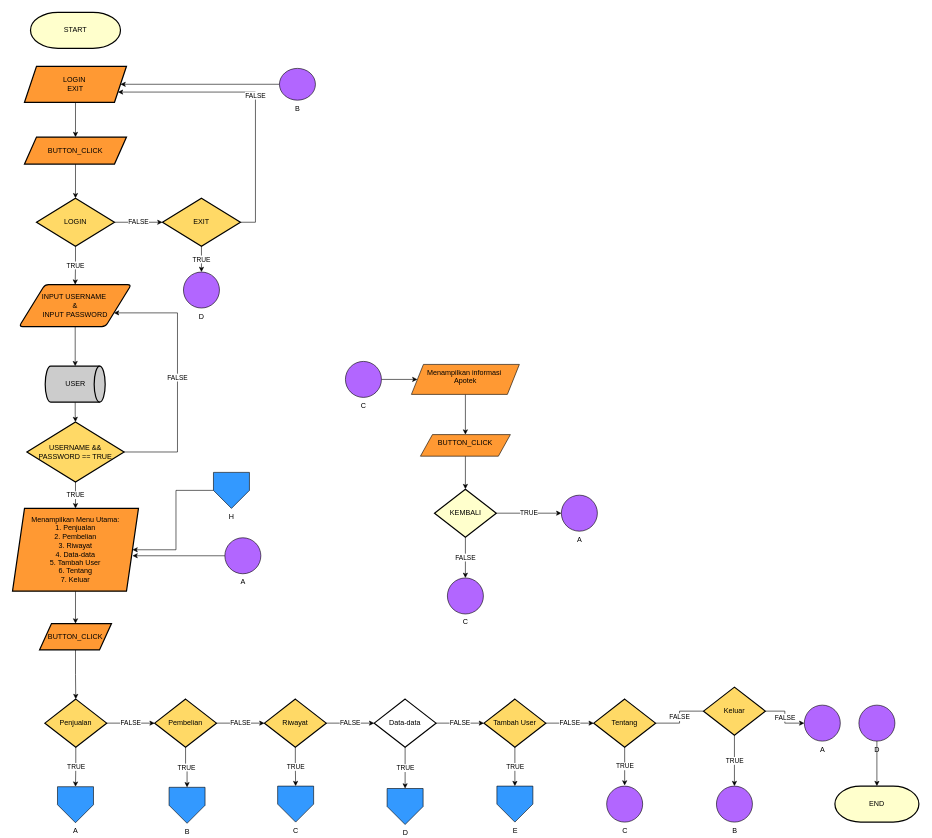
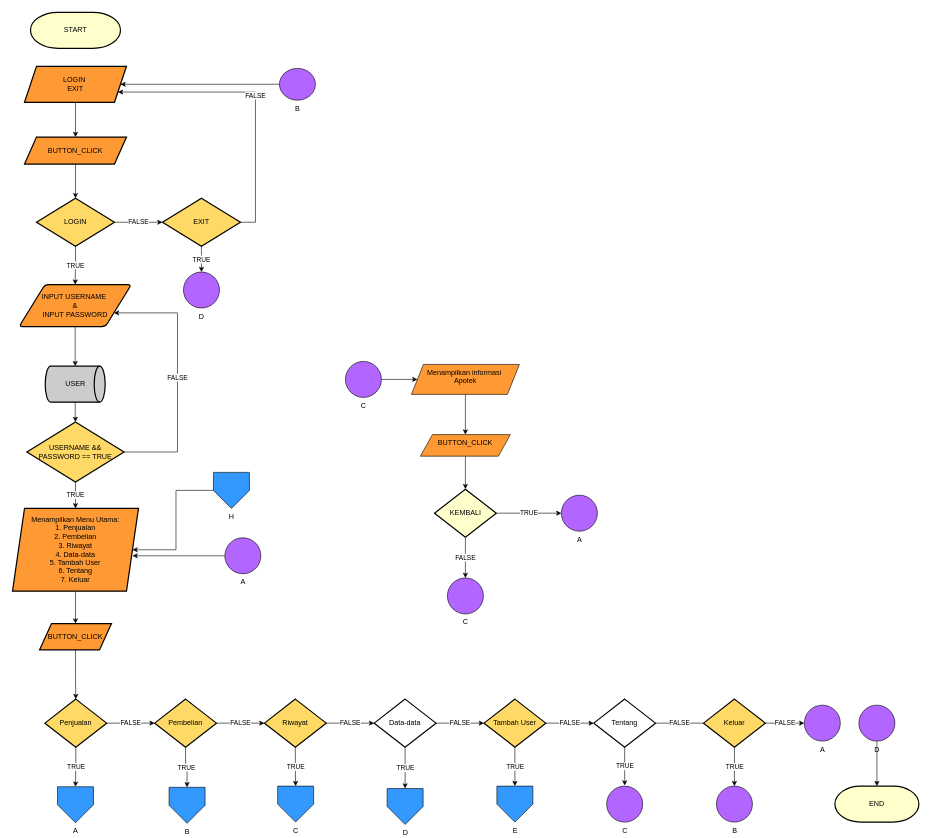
(734, 711) -> (734, 723)
(625, 723) -> (625, 723)
